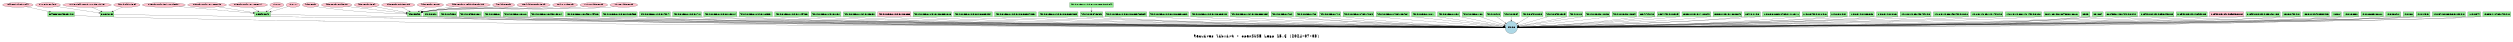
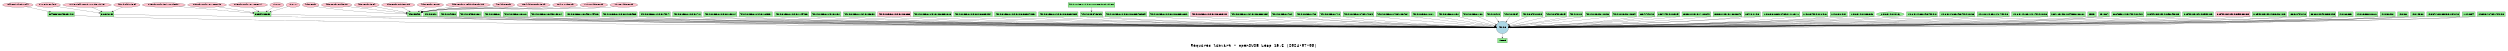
(1091, 5) -> (1091, 5)
(263, 14) -> (263, 14)
(1209, 14) -> (1209, 14)
(1887, 14) -> (1890, 14)
(1925, 25) -> (1502, 35)
